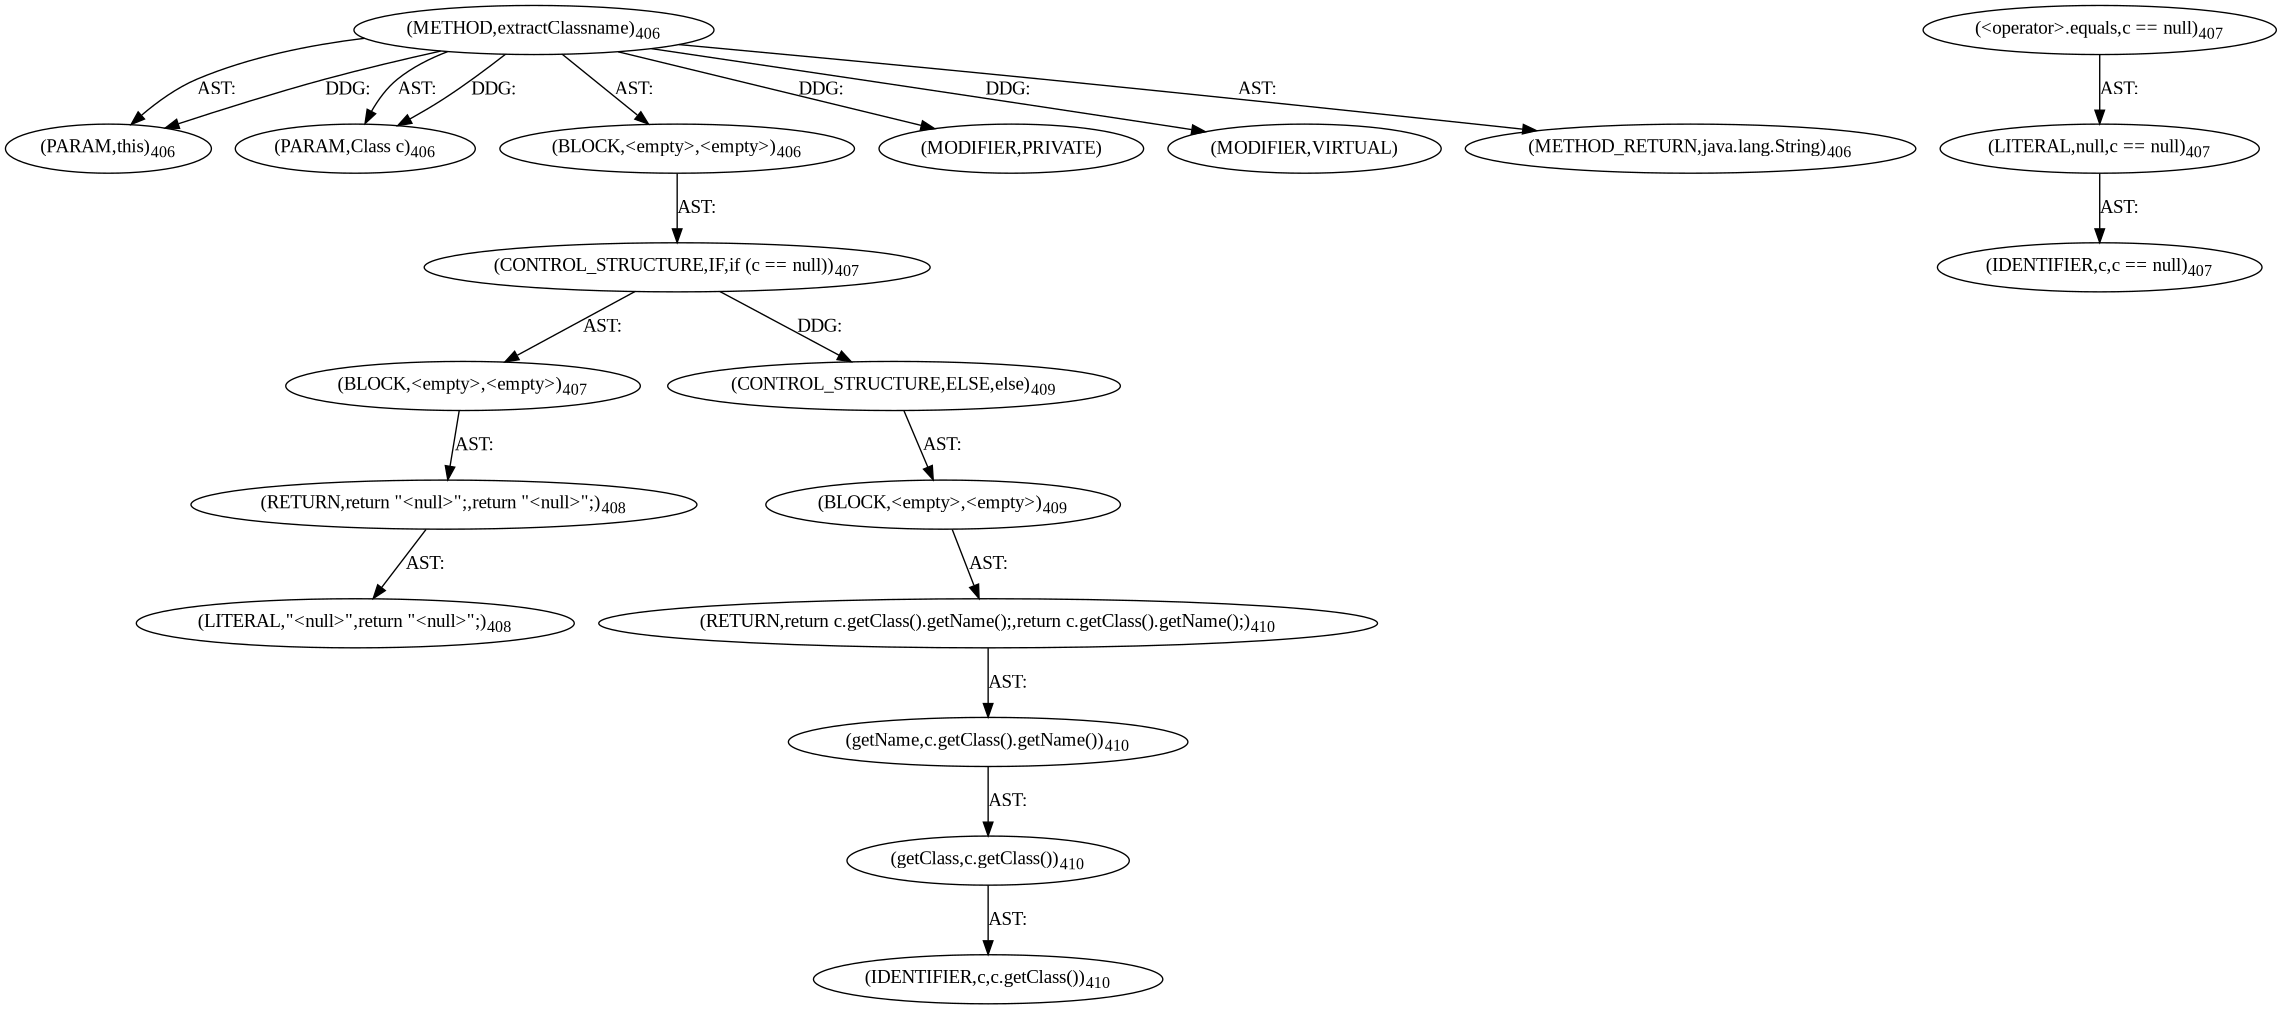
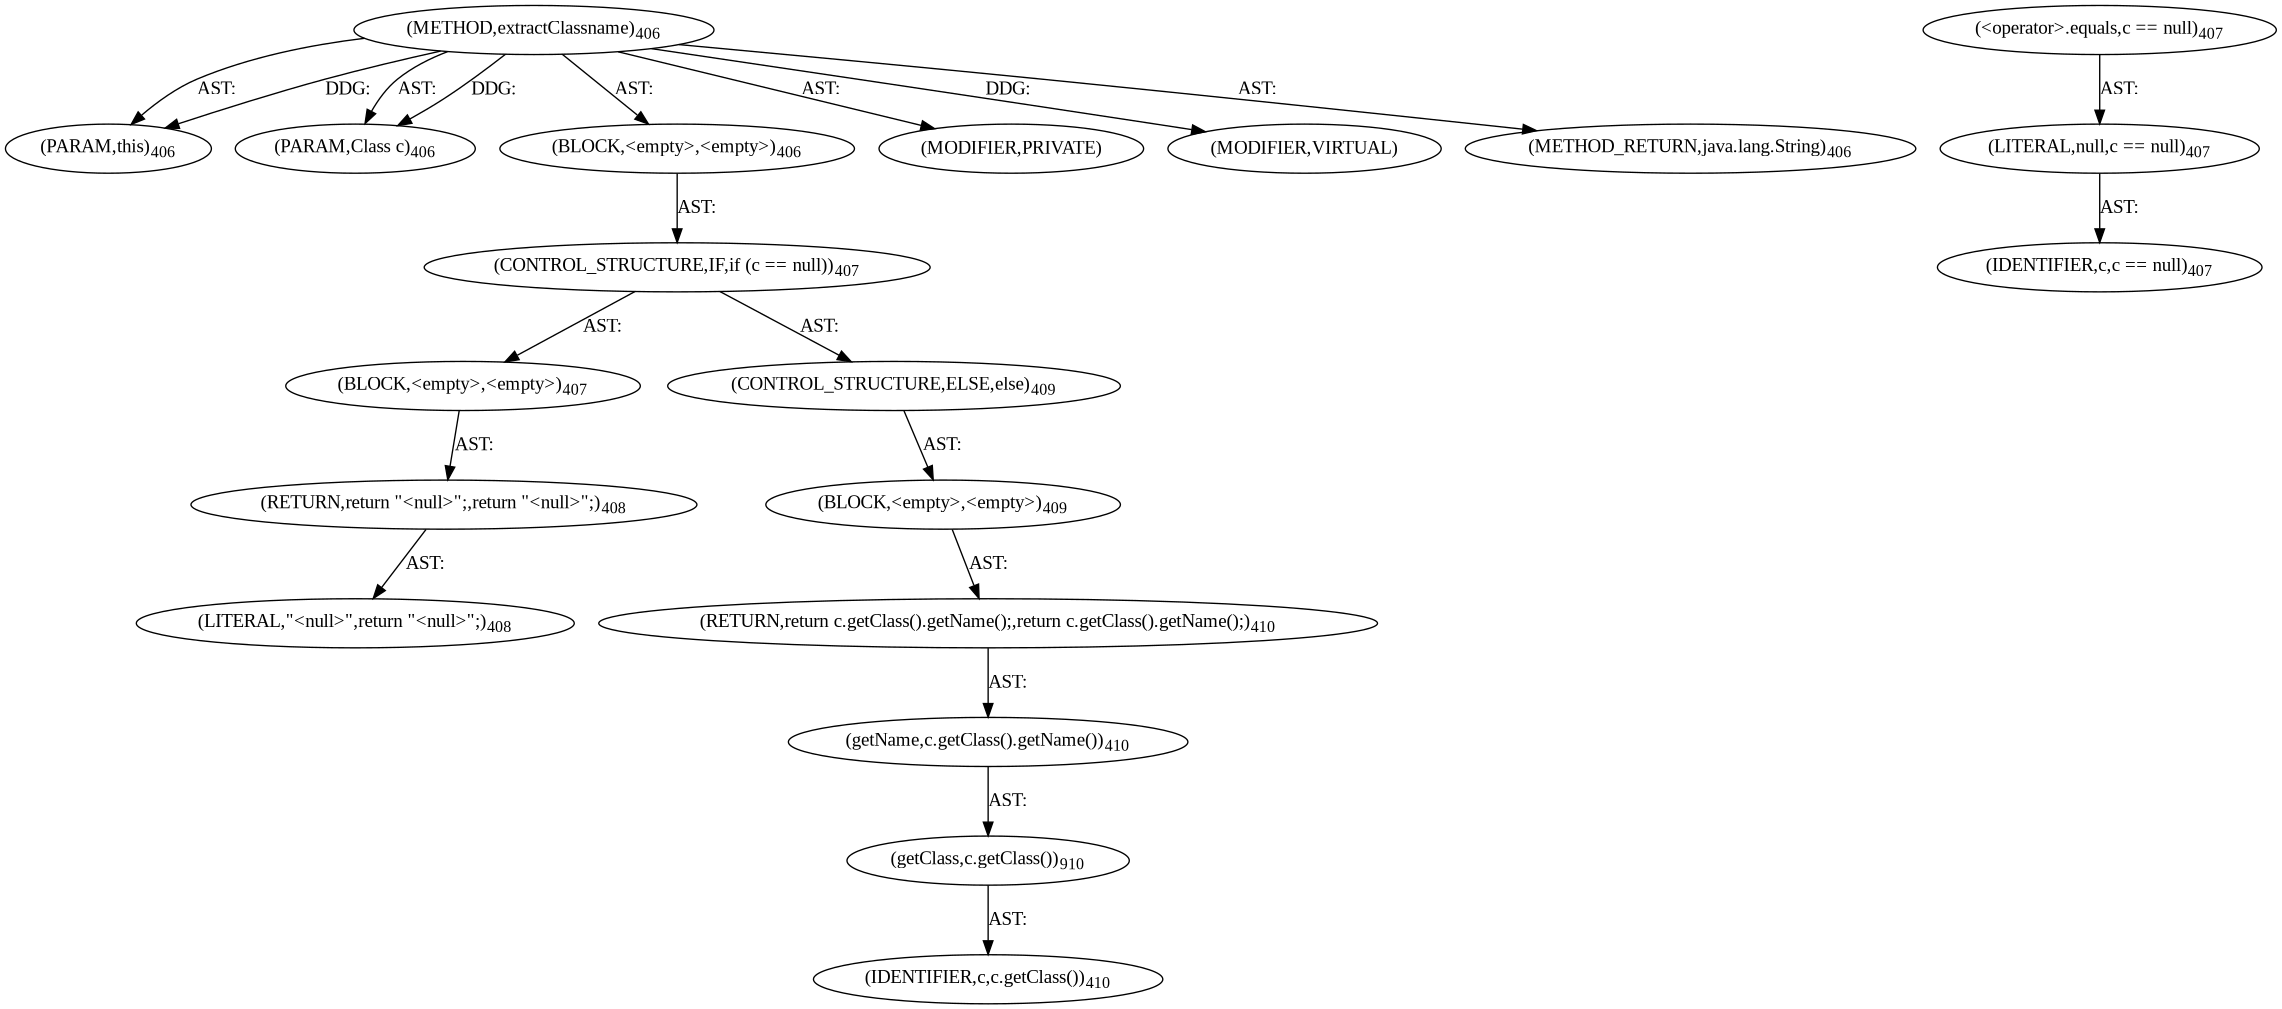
(824, 89) -> (824, 89)
(822, 327) -> (822, 327)
(1073, 859) -> (1073, 859)
